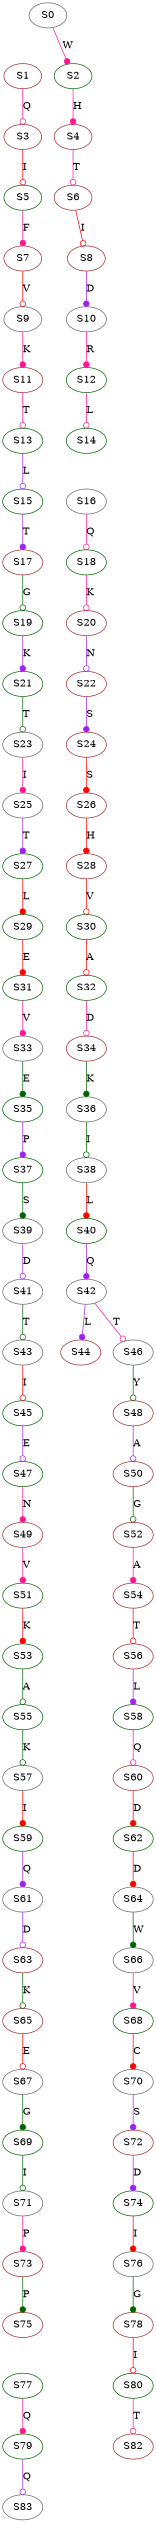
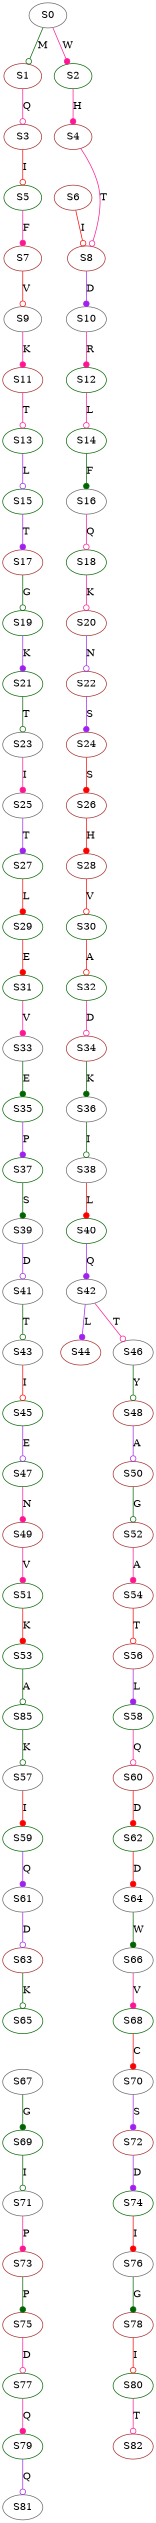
none -> (36, 43)
(73, 164) -> (100, 193)
none -> (86, 468)
(23, 1717) -> (23, 1717)
(23, 2021) -> (23, 2021)
(23, 2049) -> none
none -> (23, 2353)
(23, 2507) -> (23, 2507)
